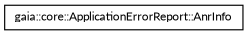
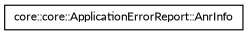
(124, 18) -> (124, 18)
